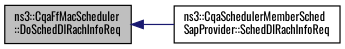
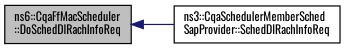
(68, 24) -> (68, 24)
